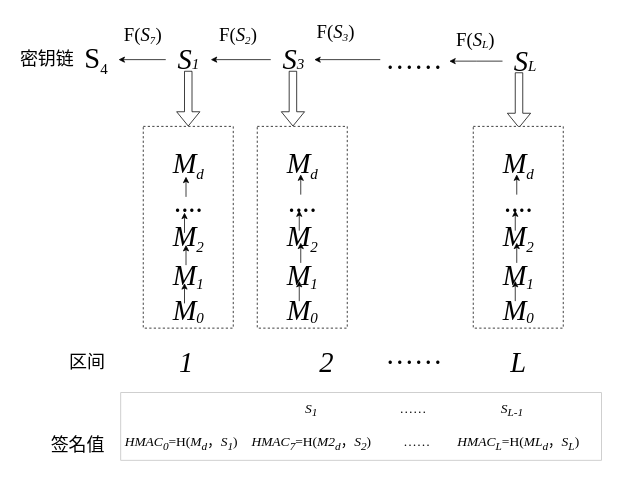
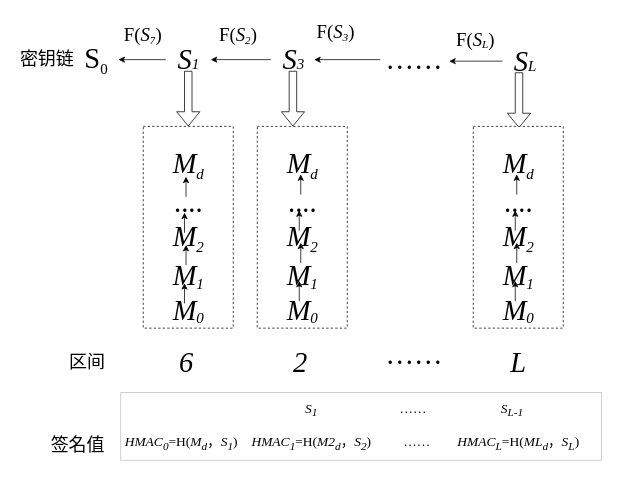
(96, 60) -> (96, 60)
(186, 363) -> (186, 363)
(326, 363) -> (300, 363)
(312, 444) -> (312, 444)
